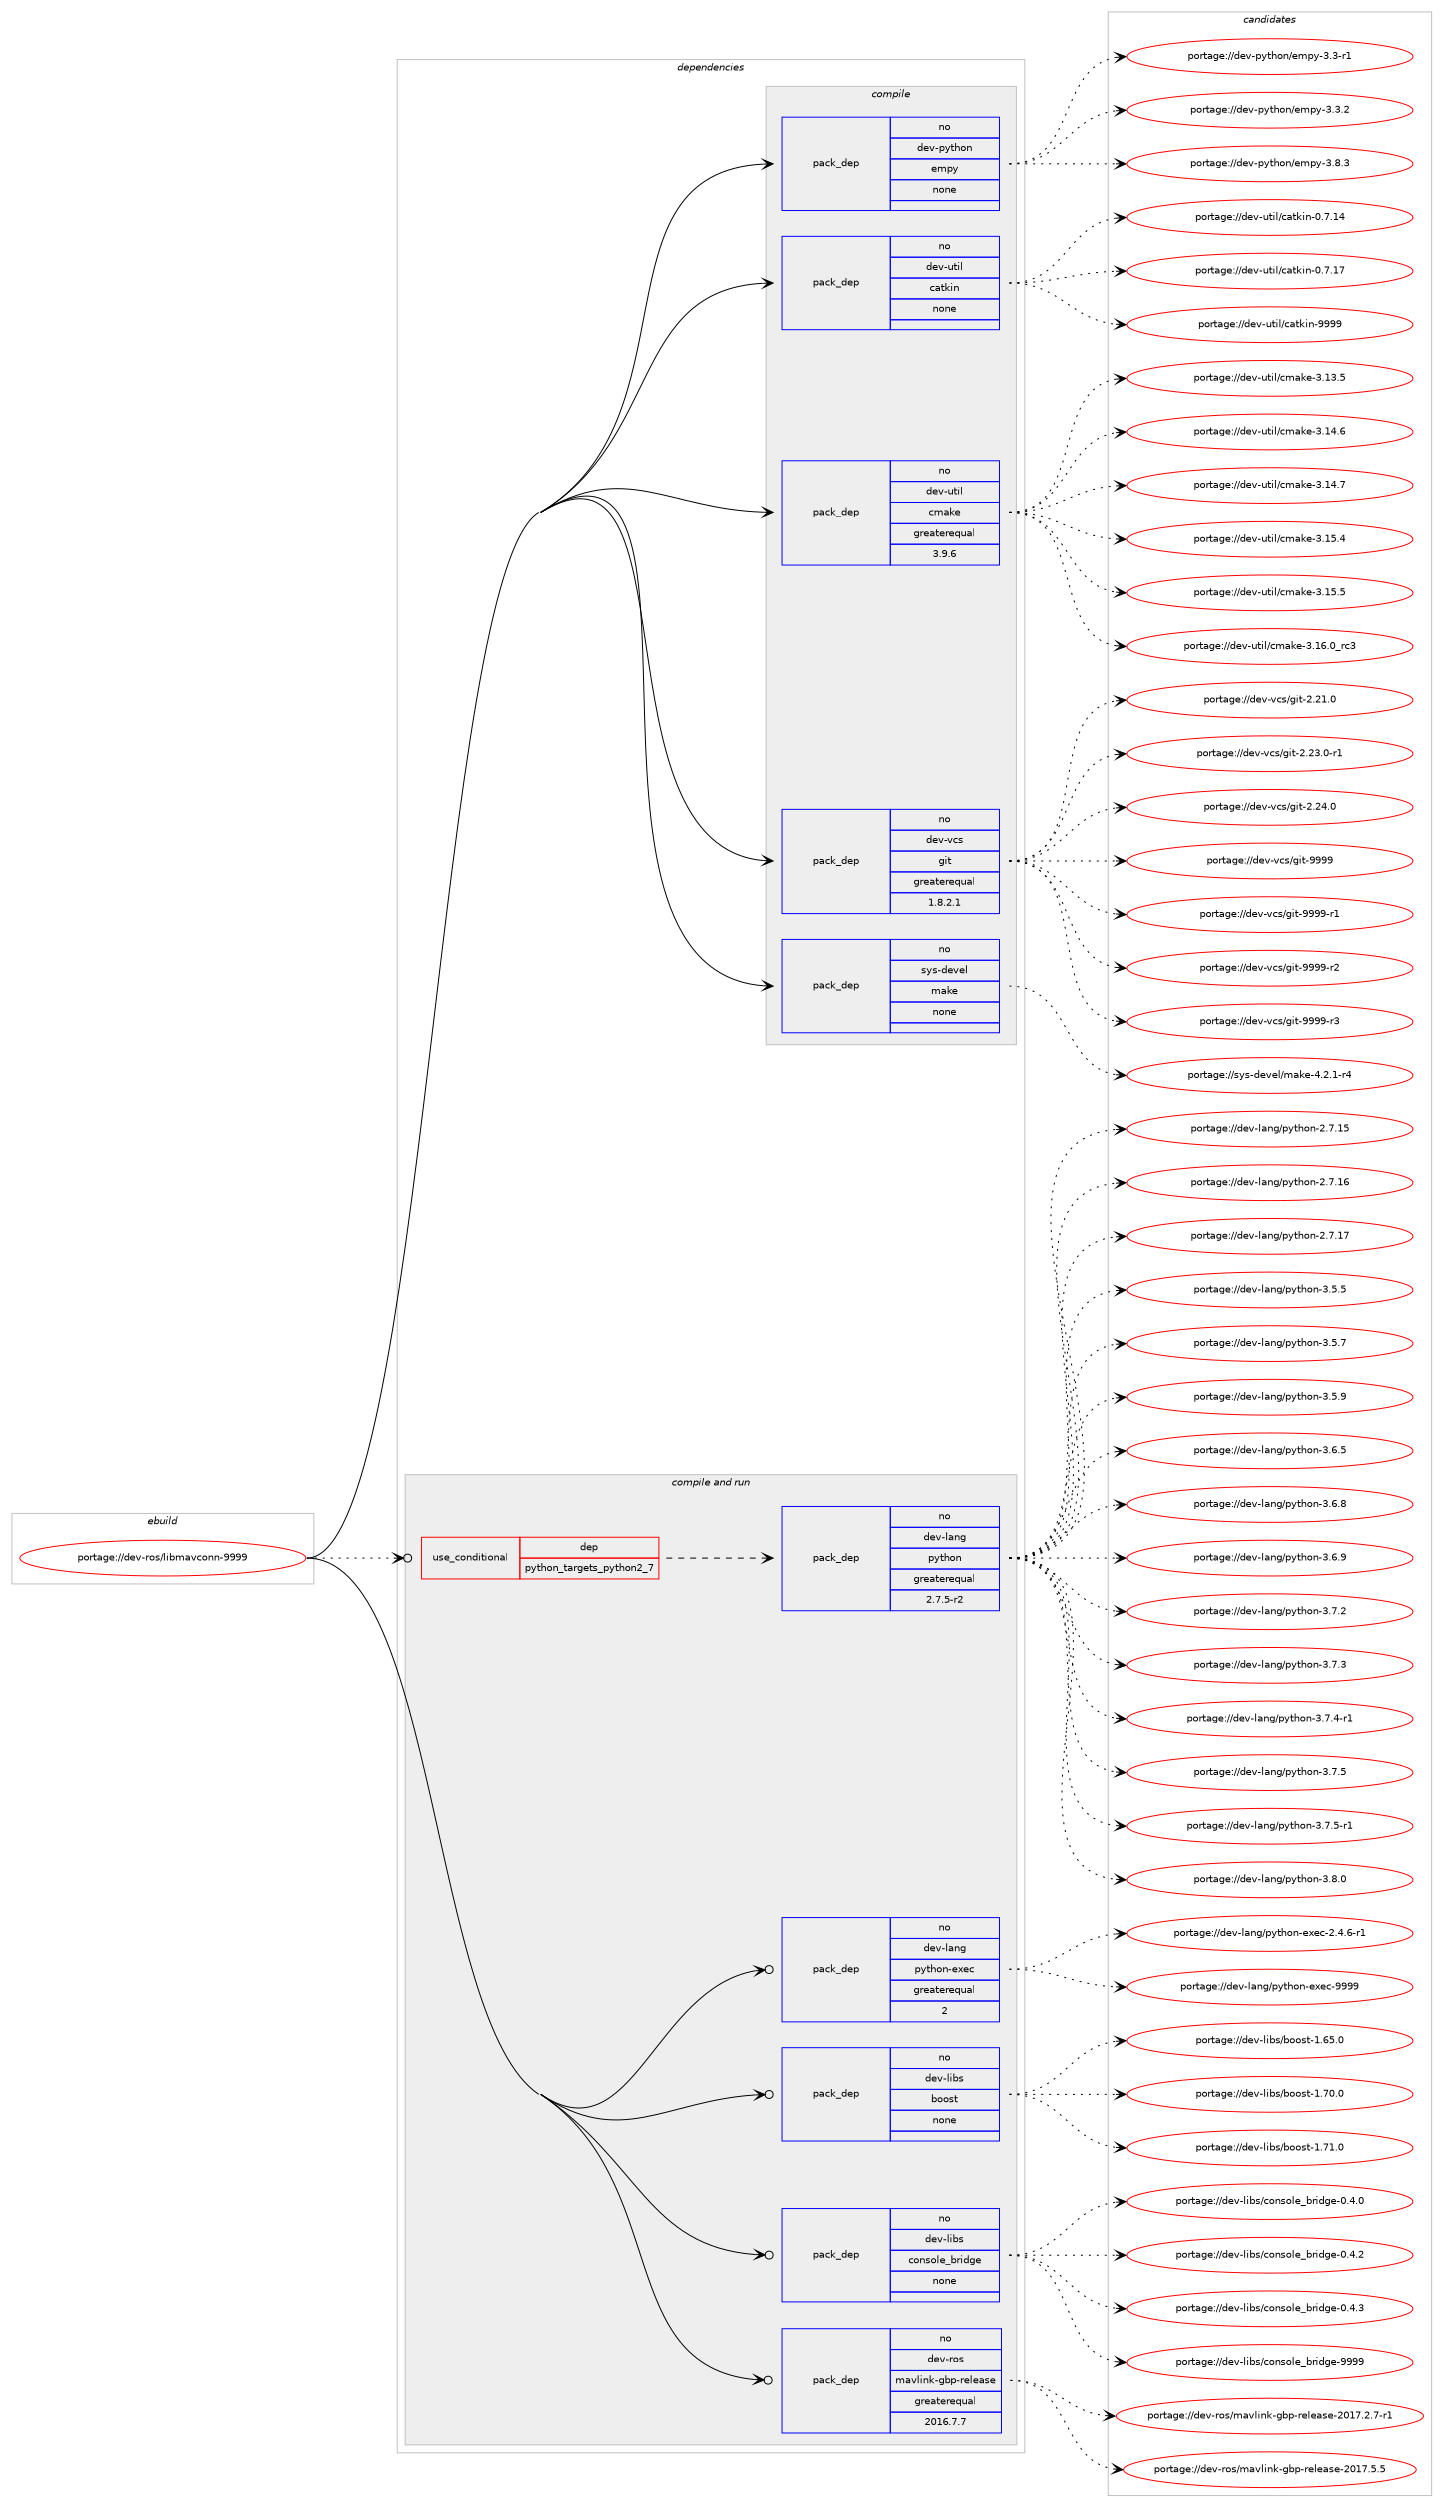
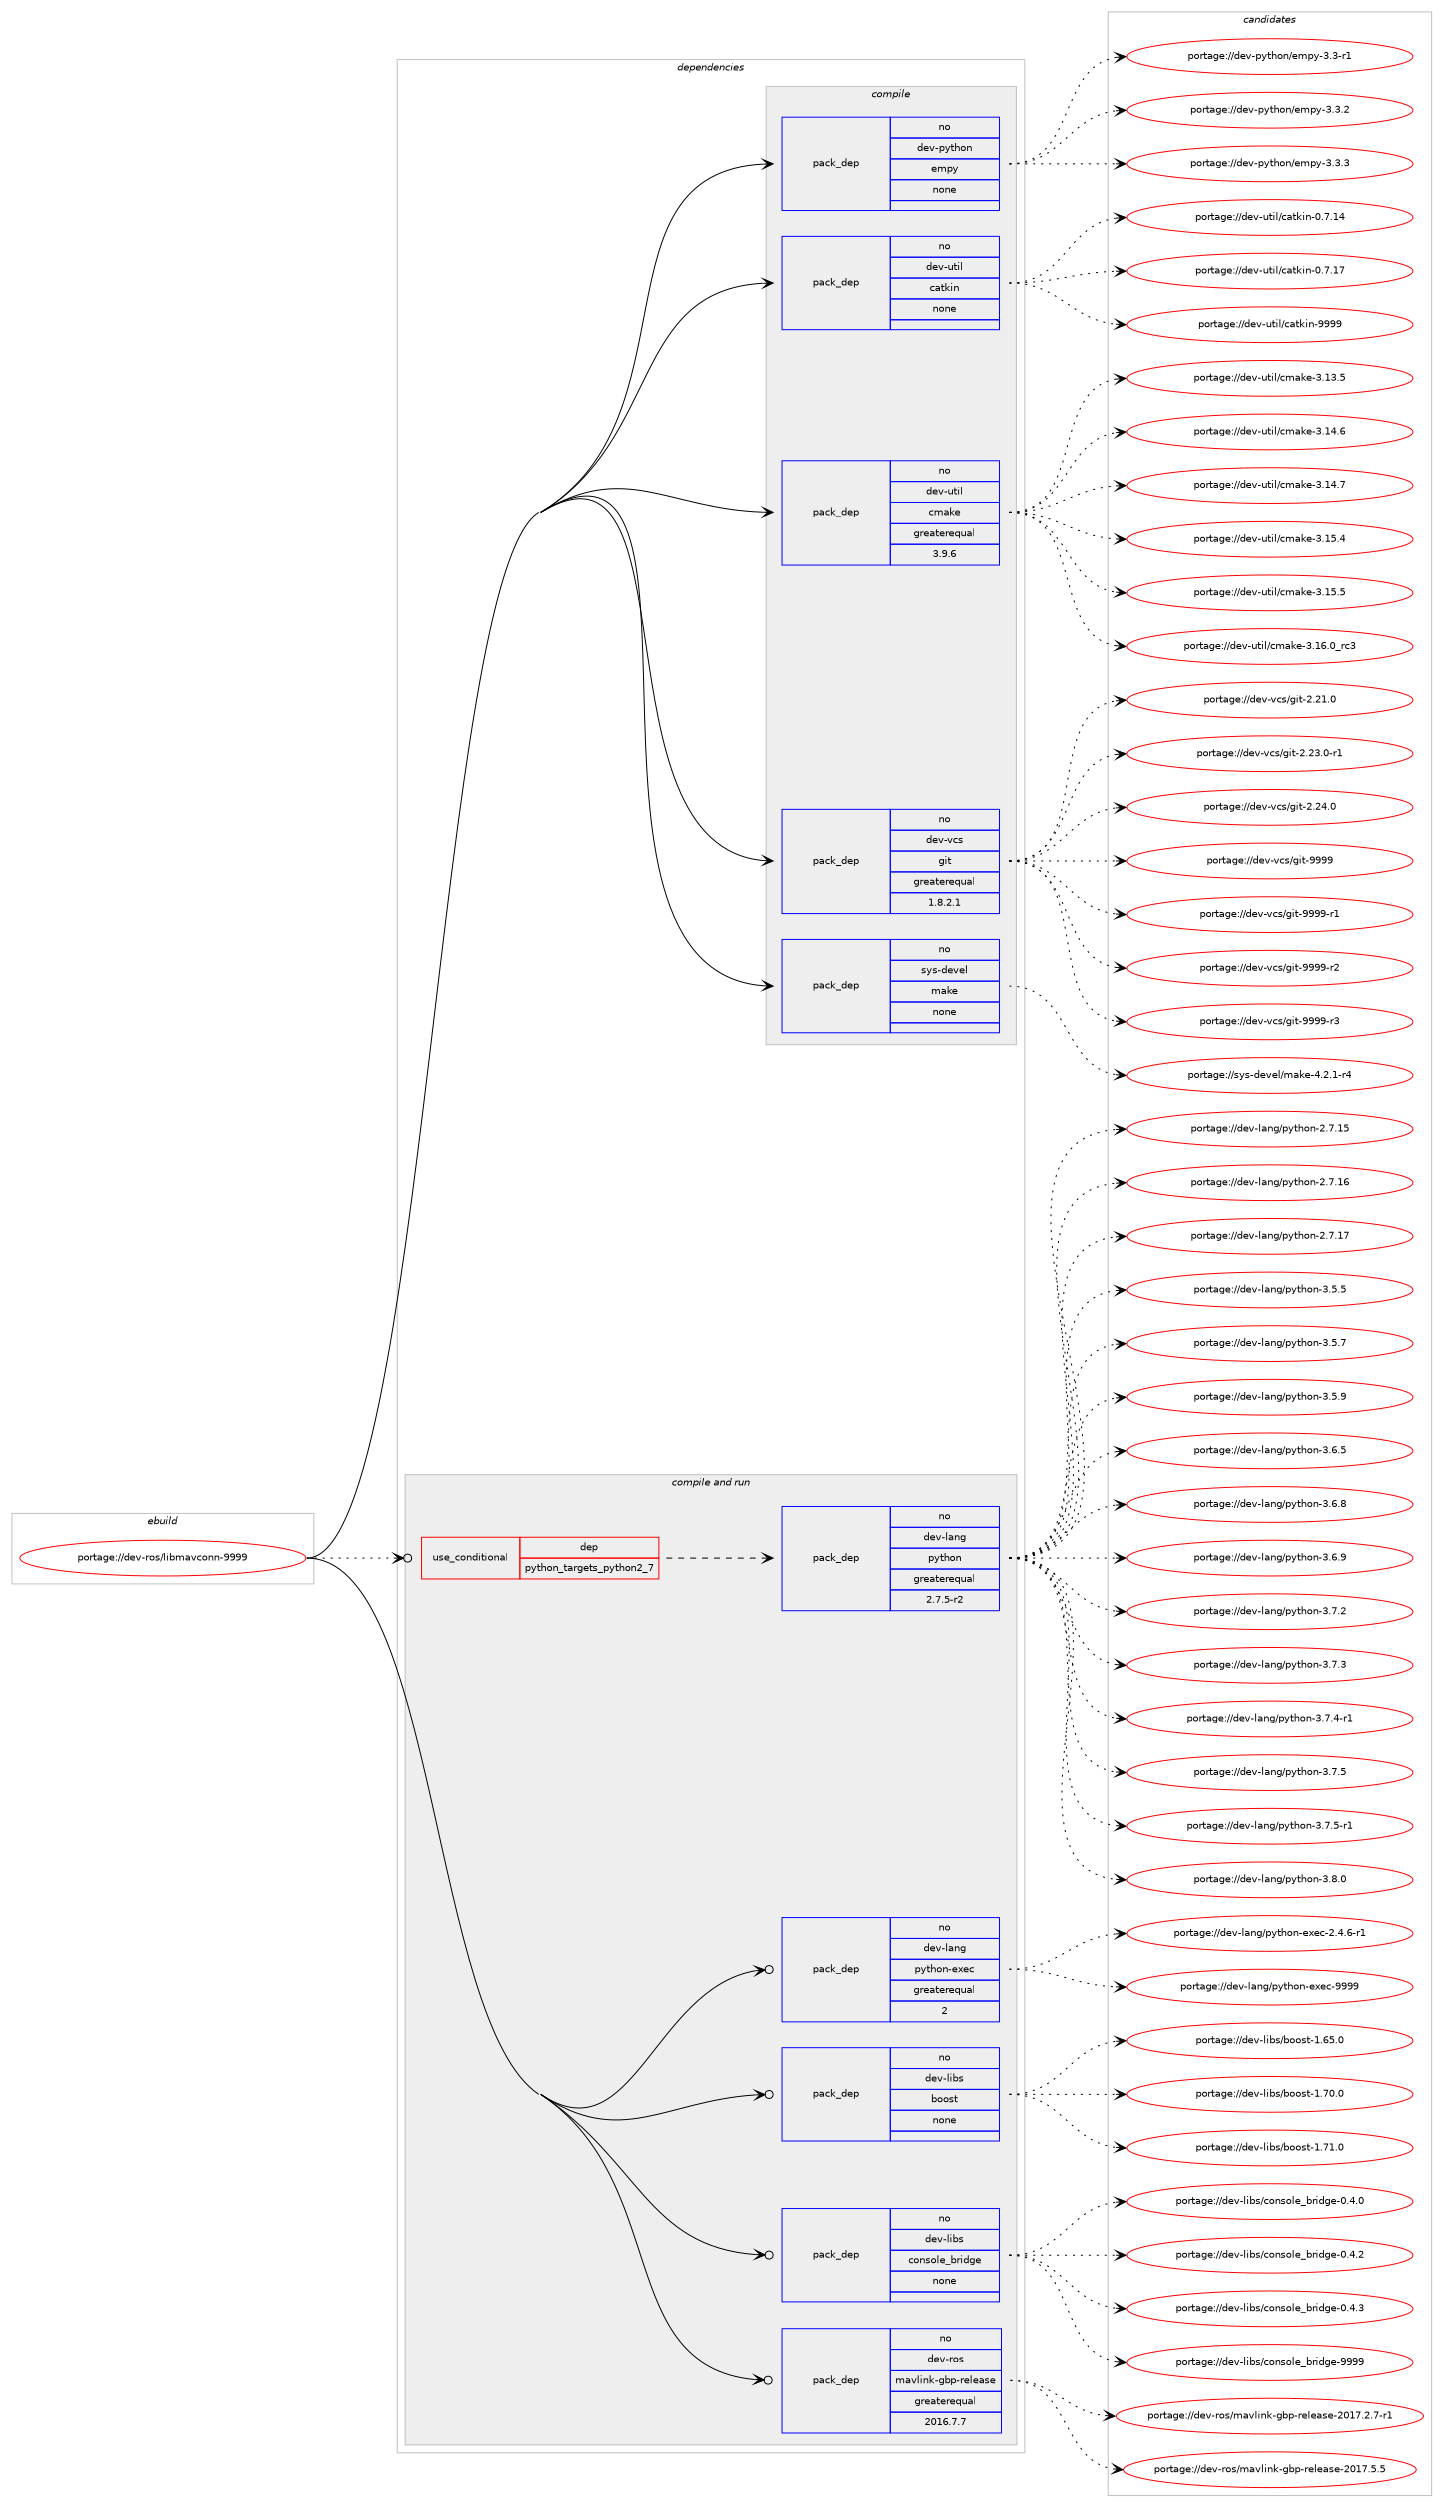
(1270, 164) -> (1270, 164)
